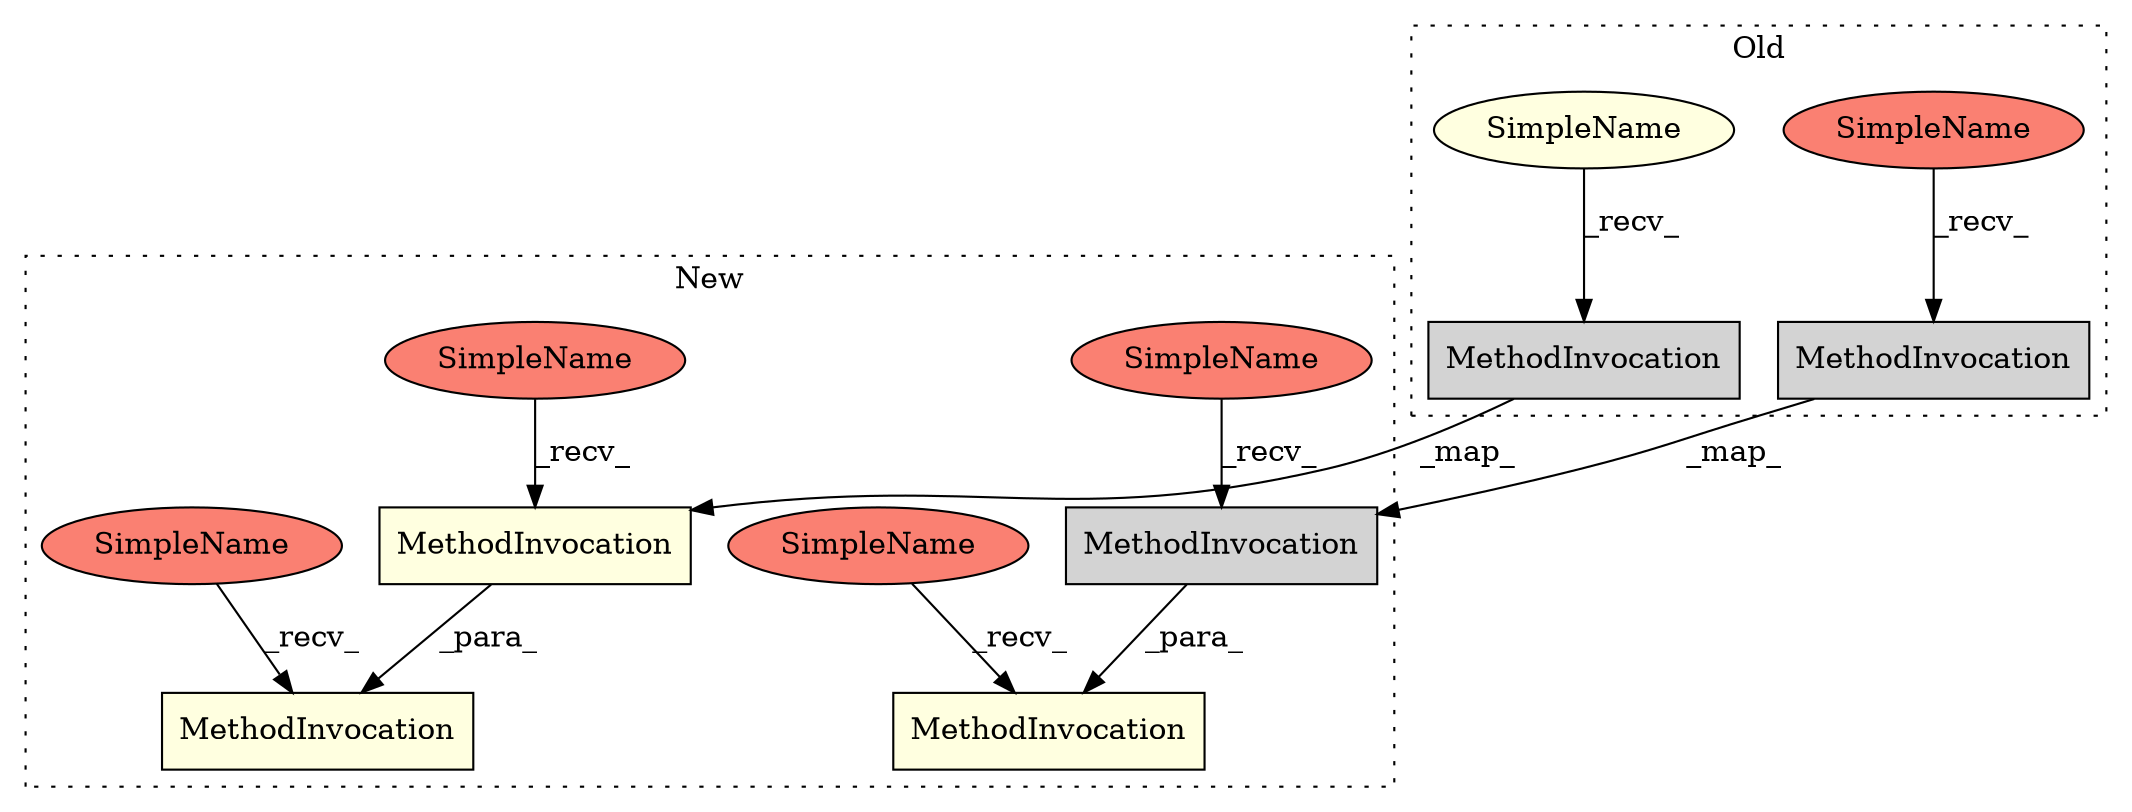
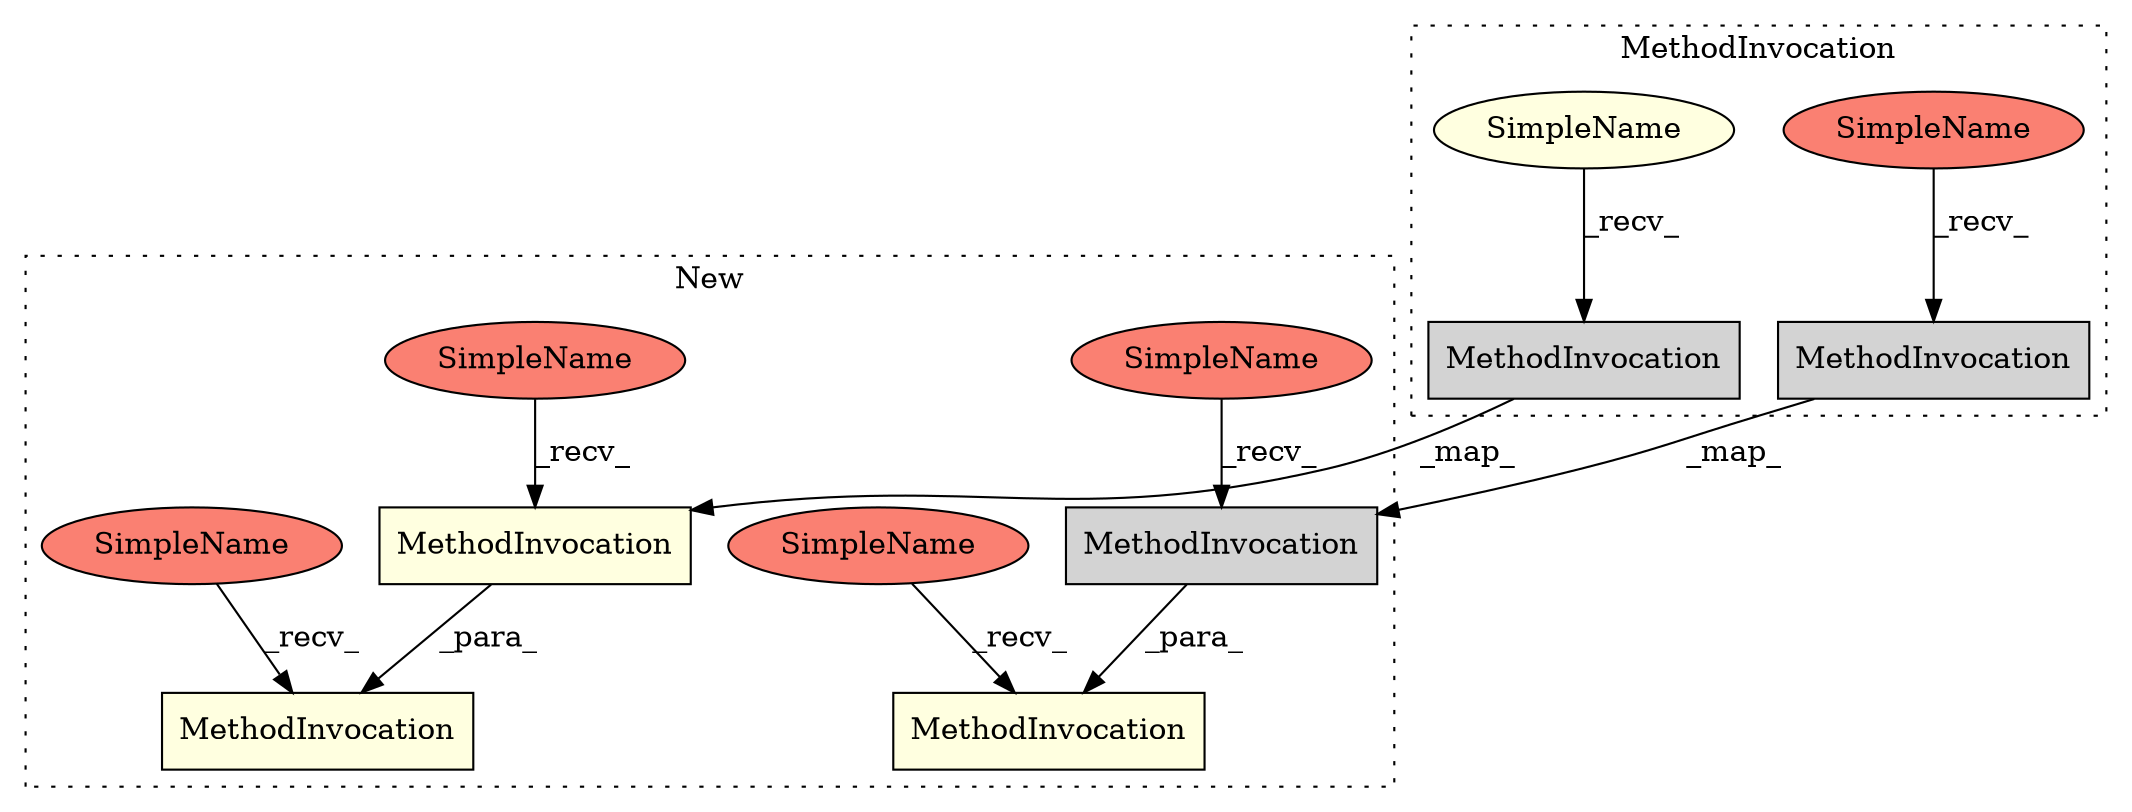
(1759, 50) -> (1759, 50)
